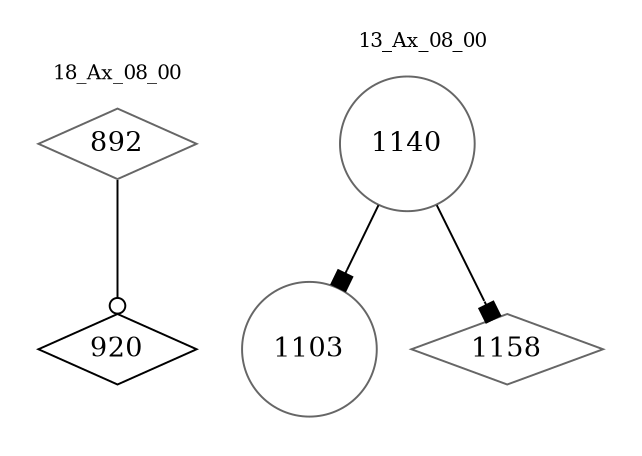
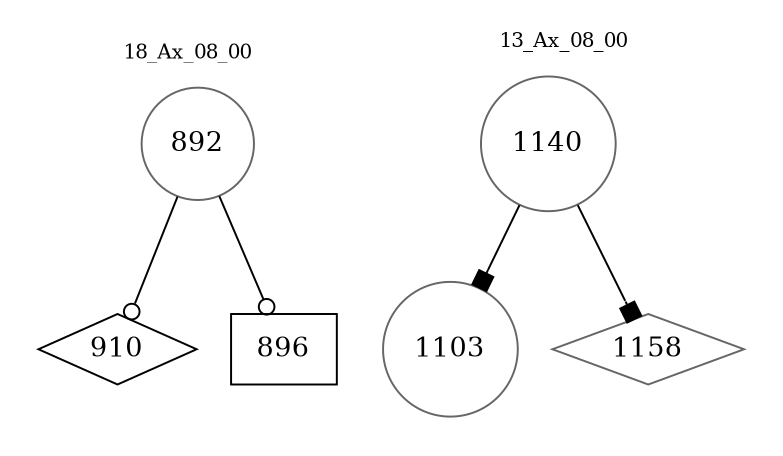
(118, 144) -> (198, 144)
(118, 349) -> (118, 349)
none -> (284, 349)
